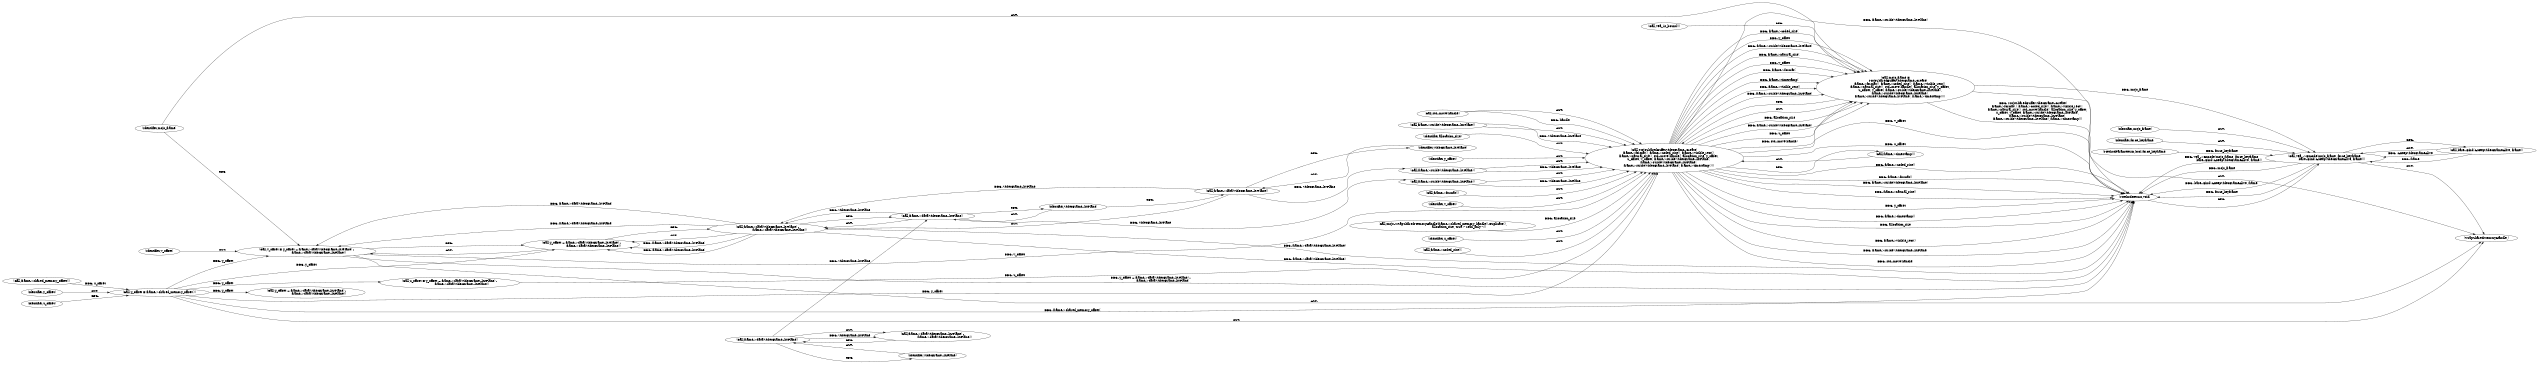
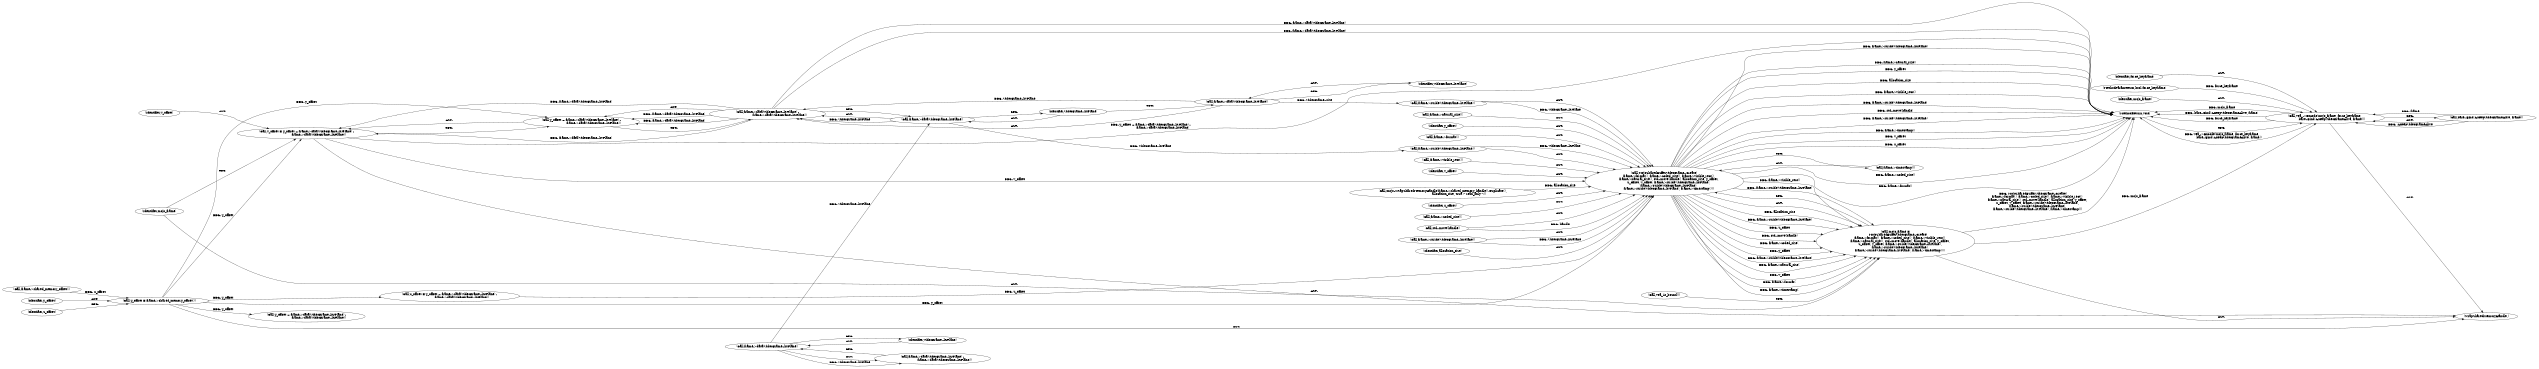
none -> (1443, 115)
none -> (1443, 160)
(1315, 187) -> (1315, 101)
(1182, 311) -> none
